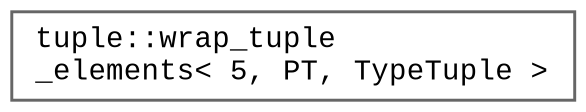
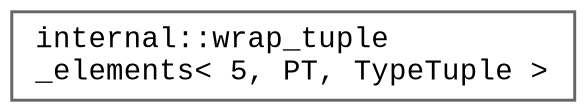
(293, 56) -> (293, 56)
